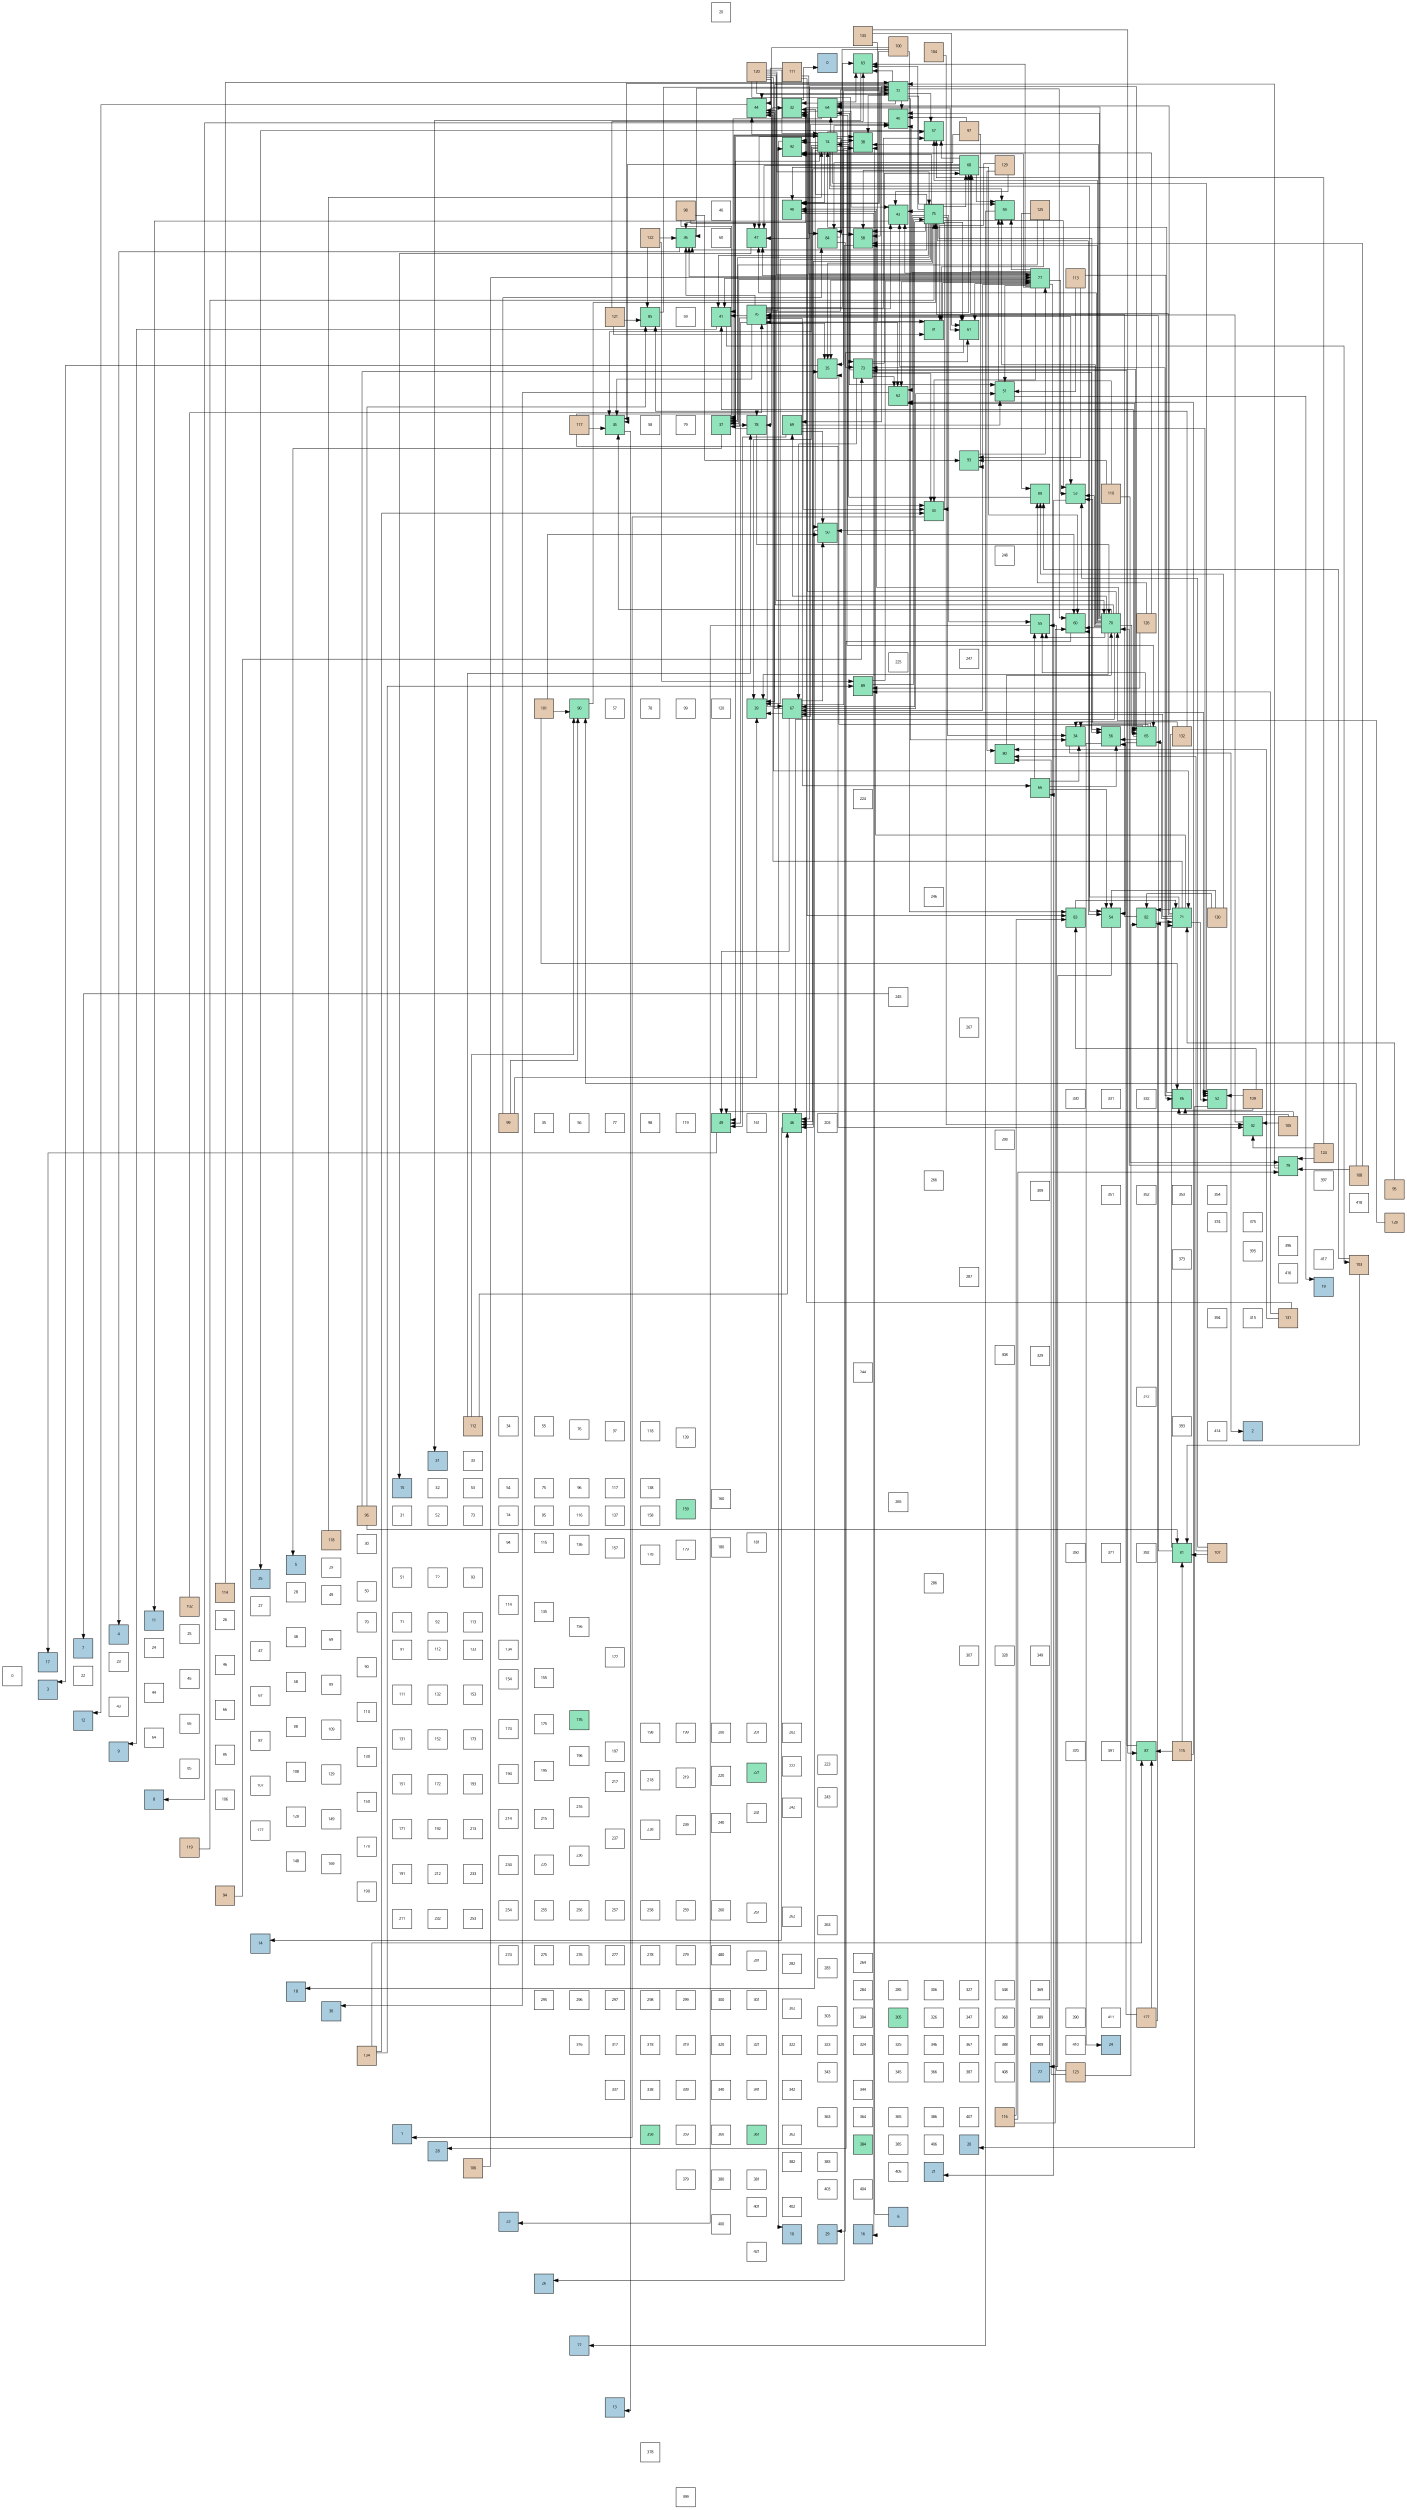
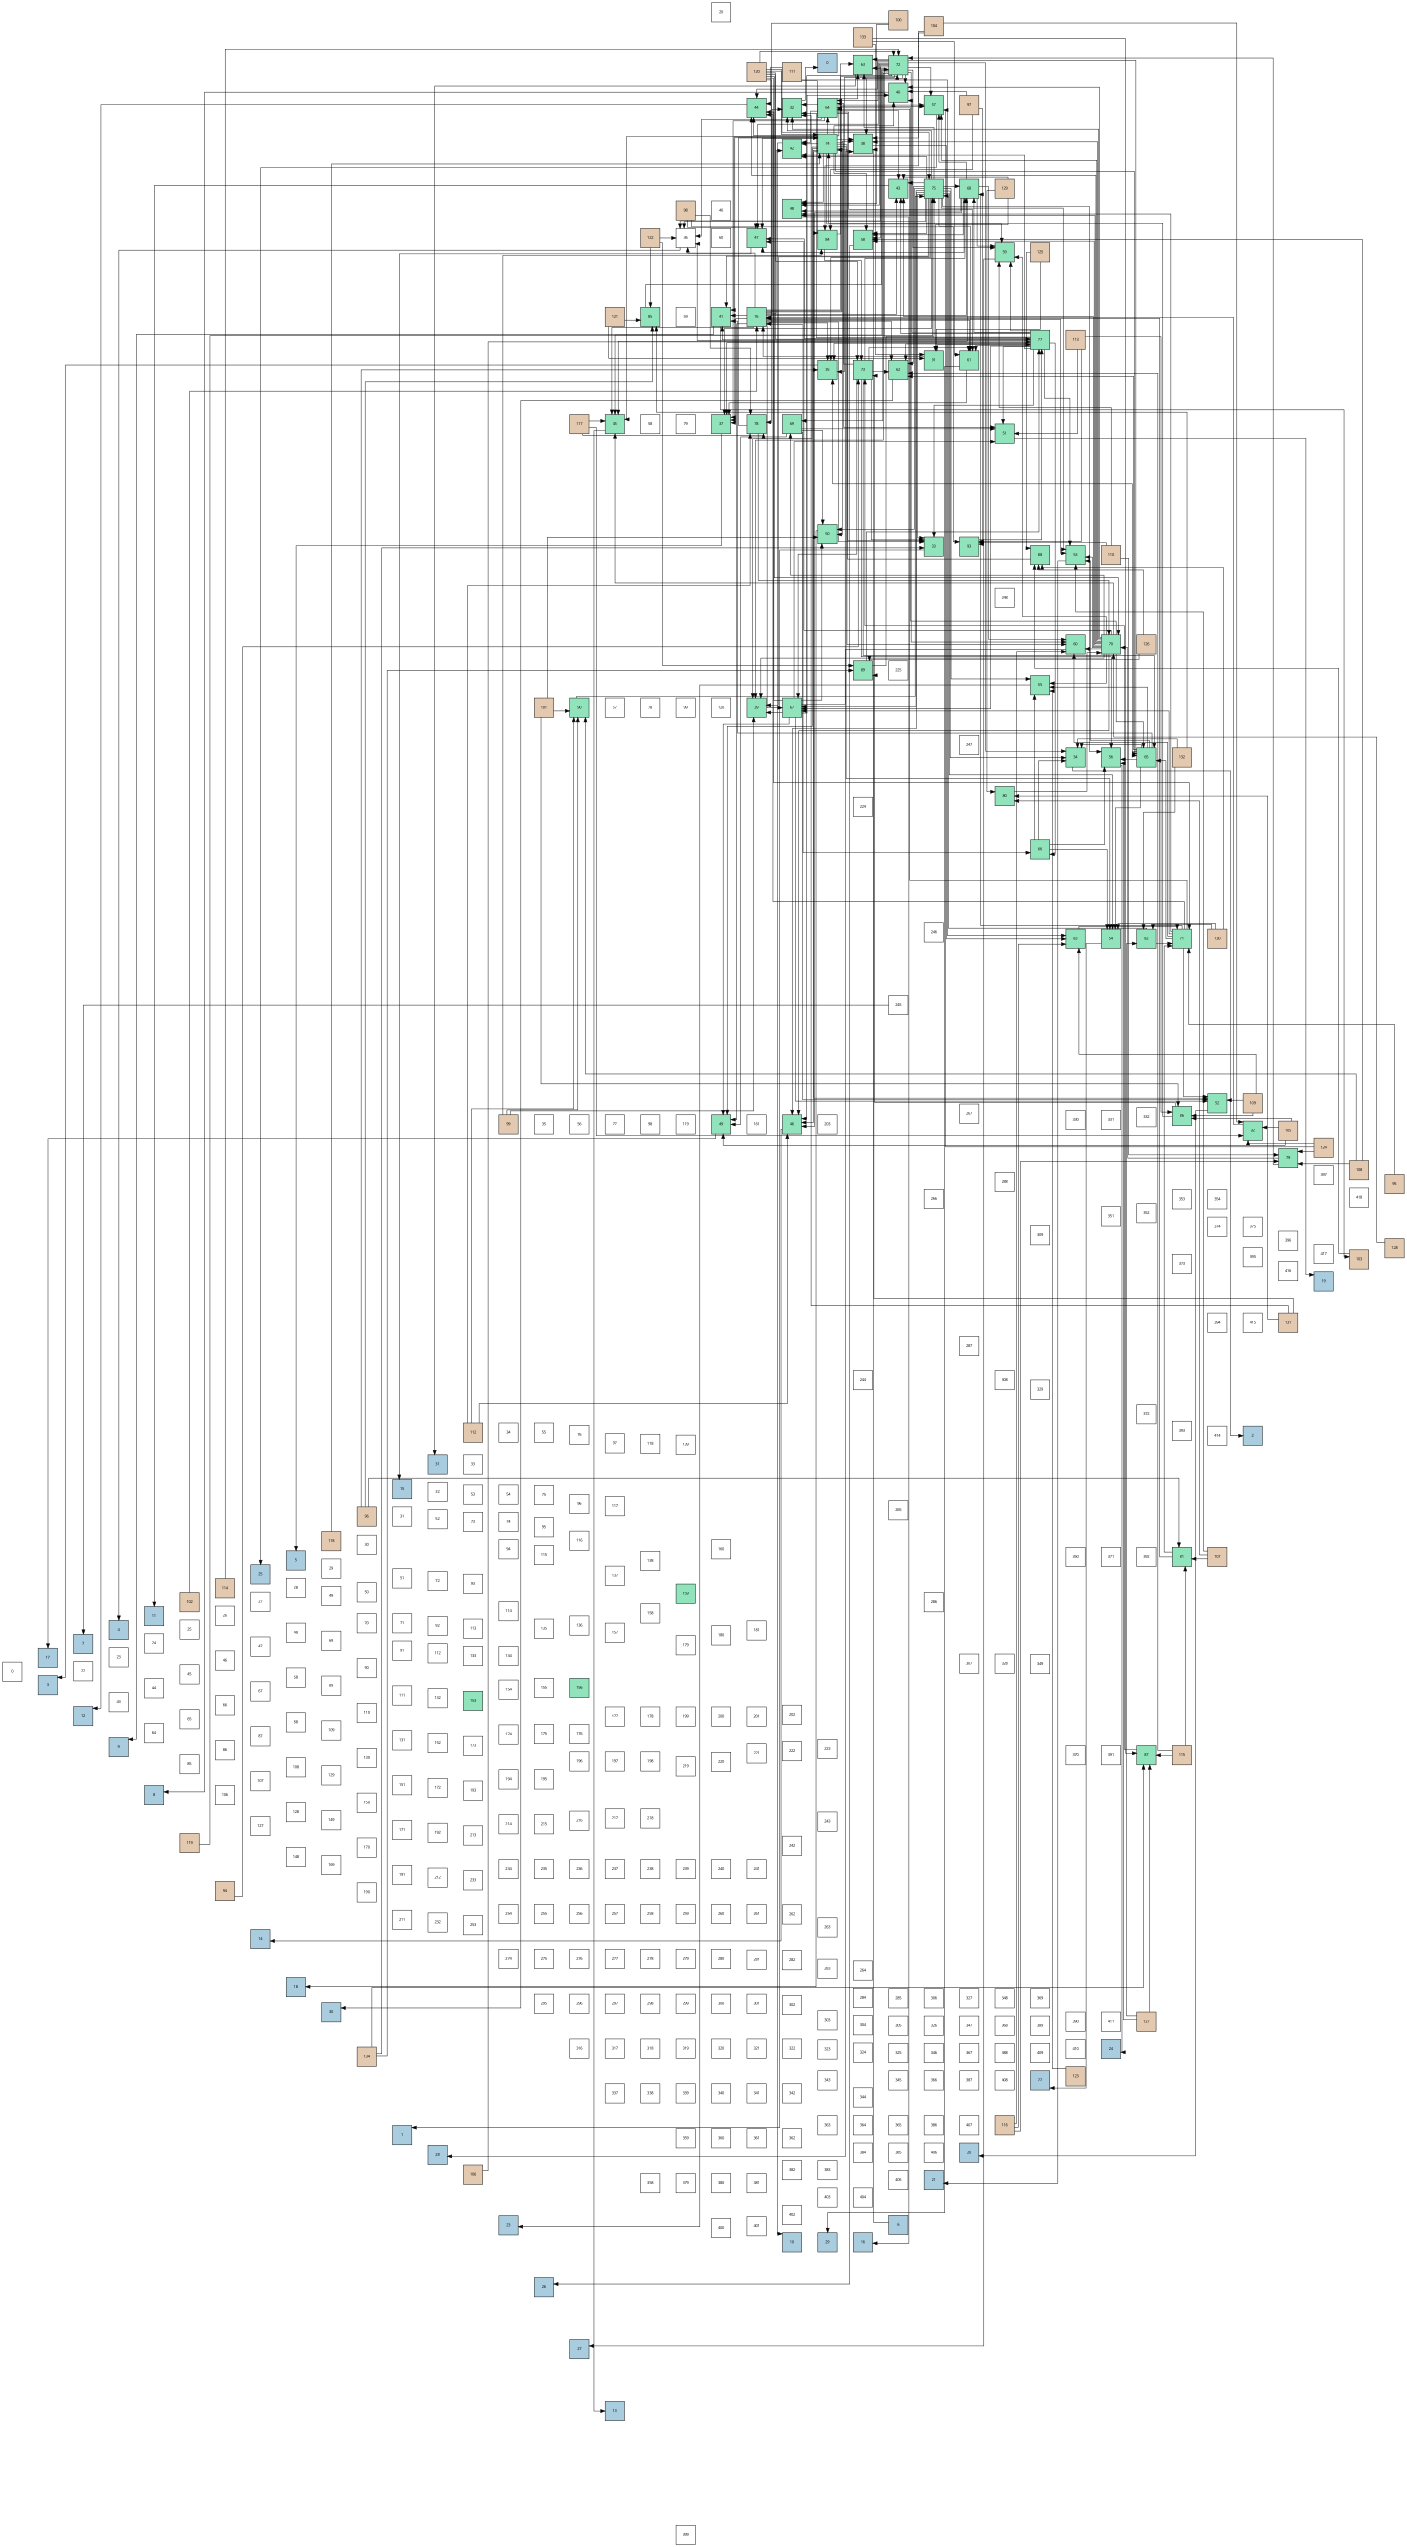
none -> (918, 103)
(842, 117) -> (911, 166)
(612, 127) -> none
(1152, 211) -> none
(686, 238) -> (686, 238)
(793, 265) -> (923, 403)
(909, 760) -> (947, 563)
(1051, 1408) -> none
(1312, 1445) -> none
(1131, 1522) -> none
(579, 1627) -> (579, 1688)
(473, 1695) -> (473, 1701)
(579, 1720) -> (579, 1734)
(757, 1773) -> (757, 1753)
(721, 1955) -> (721, 1959)
(898, 2018) -> (898, 2026)
(650, 2135) -> (650, 2183)
(757, 2135) -> (757, 2138)
(863, 2145) -> (863, 2153)
(757, 2252) -> none
(650, 2452) -> none
